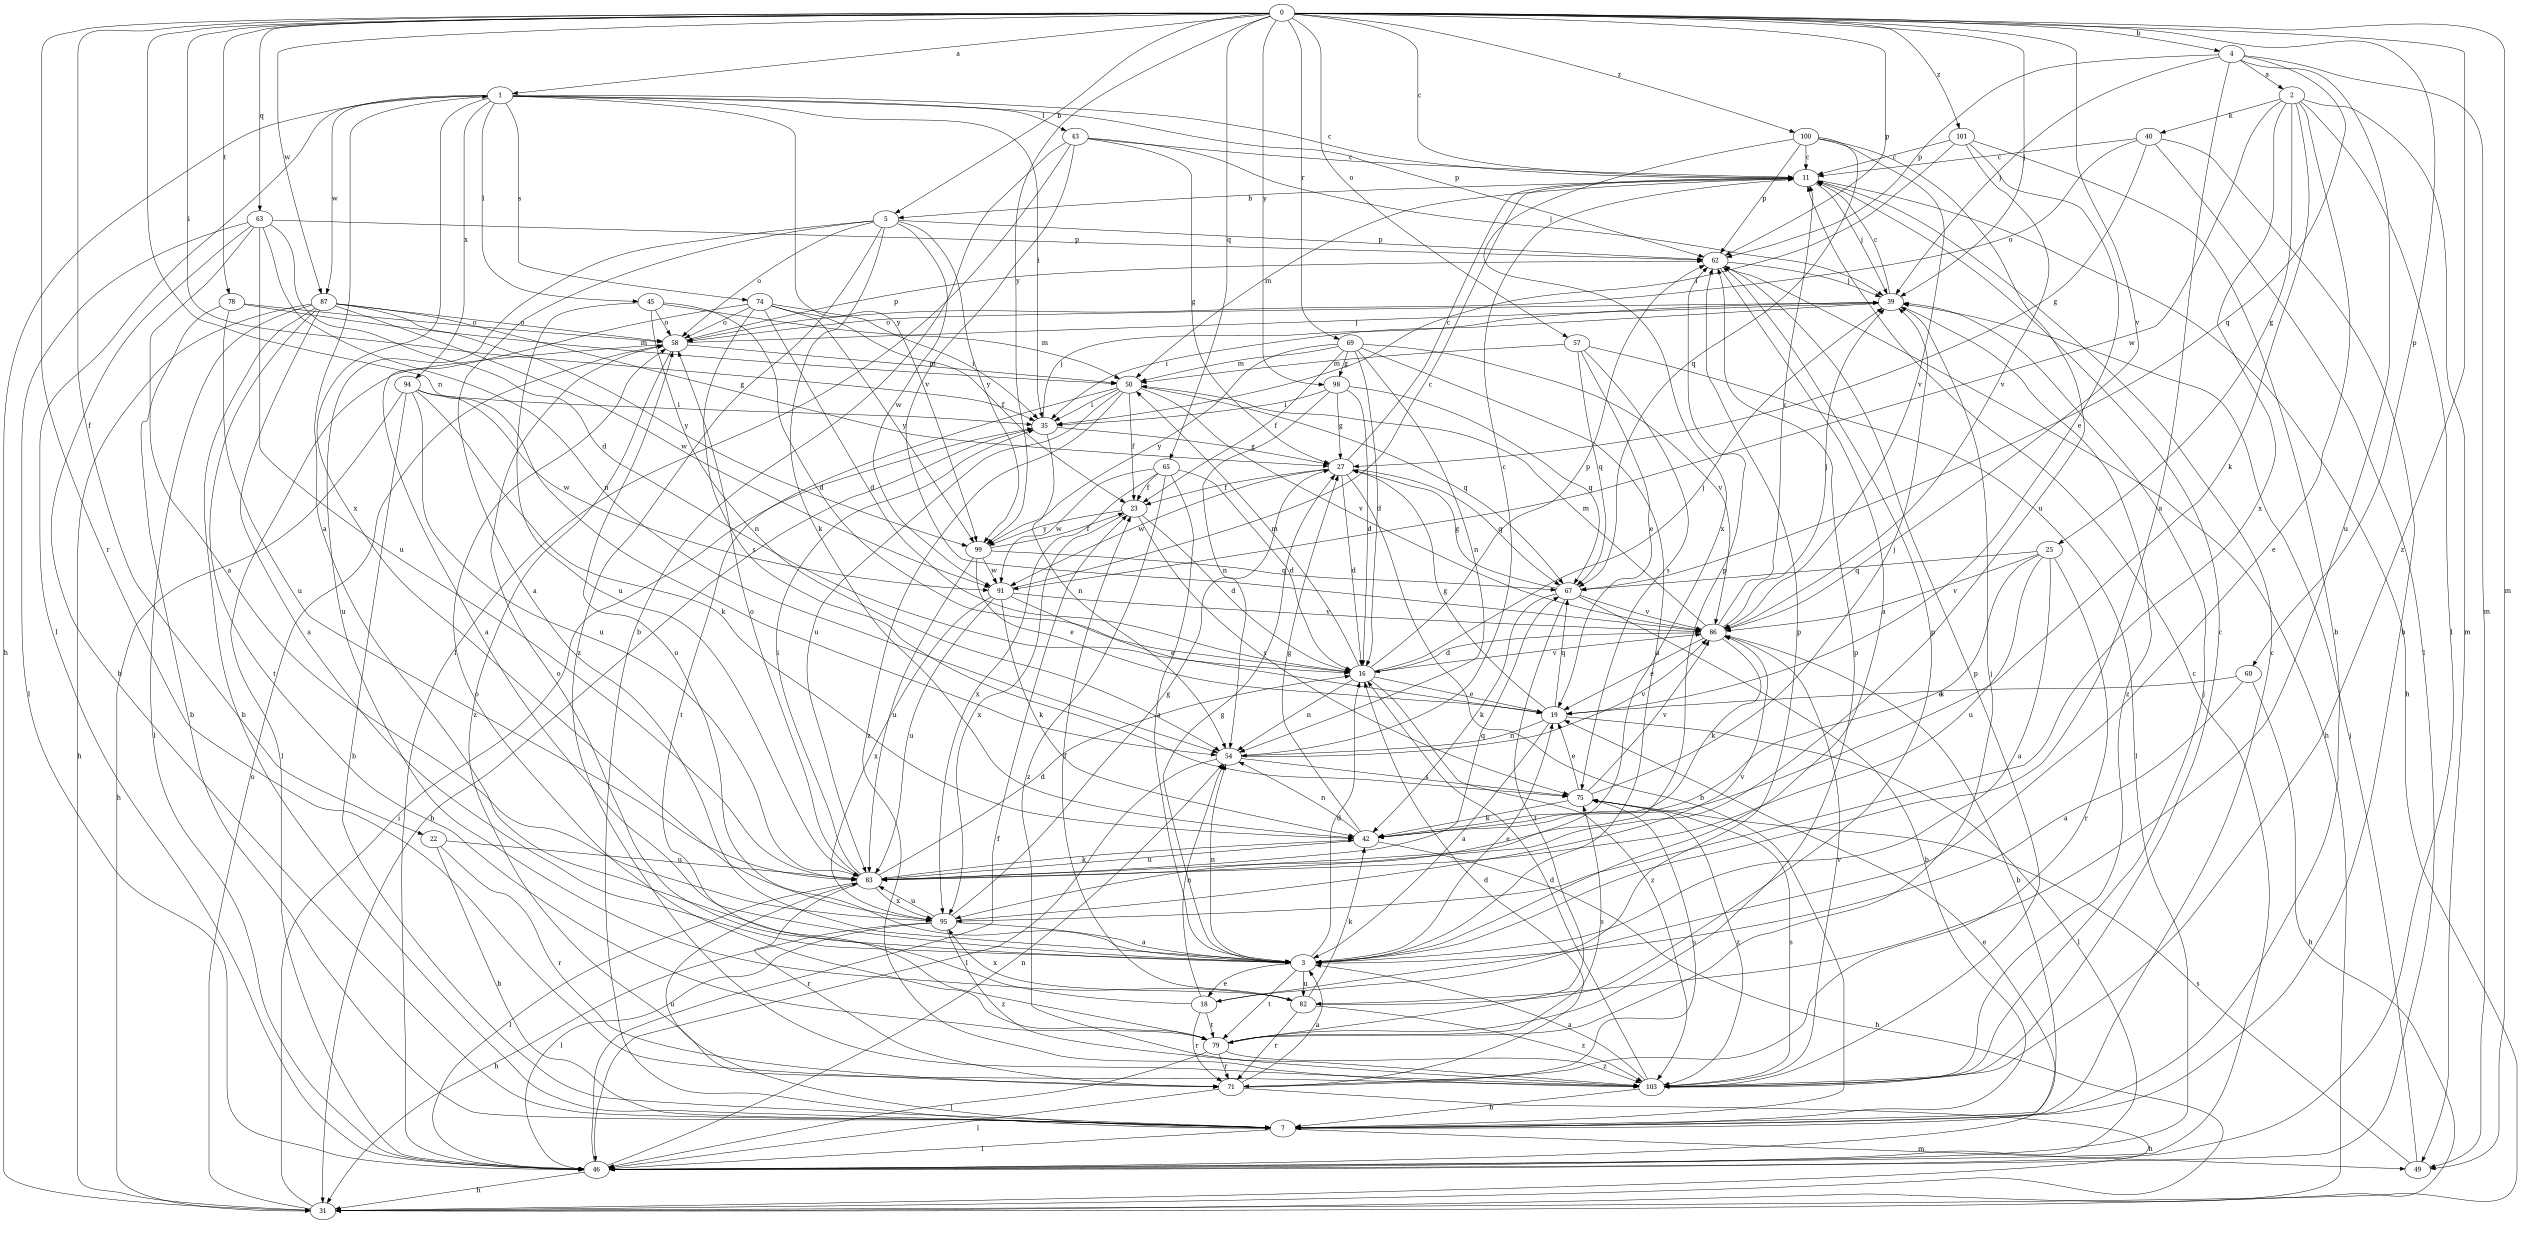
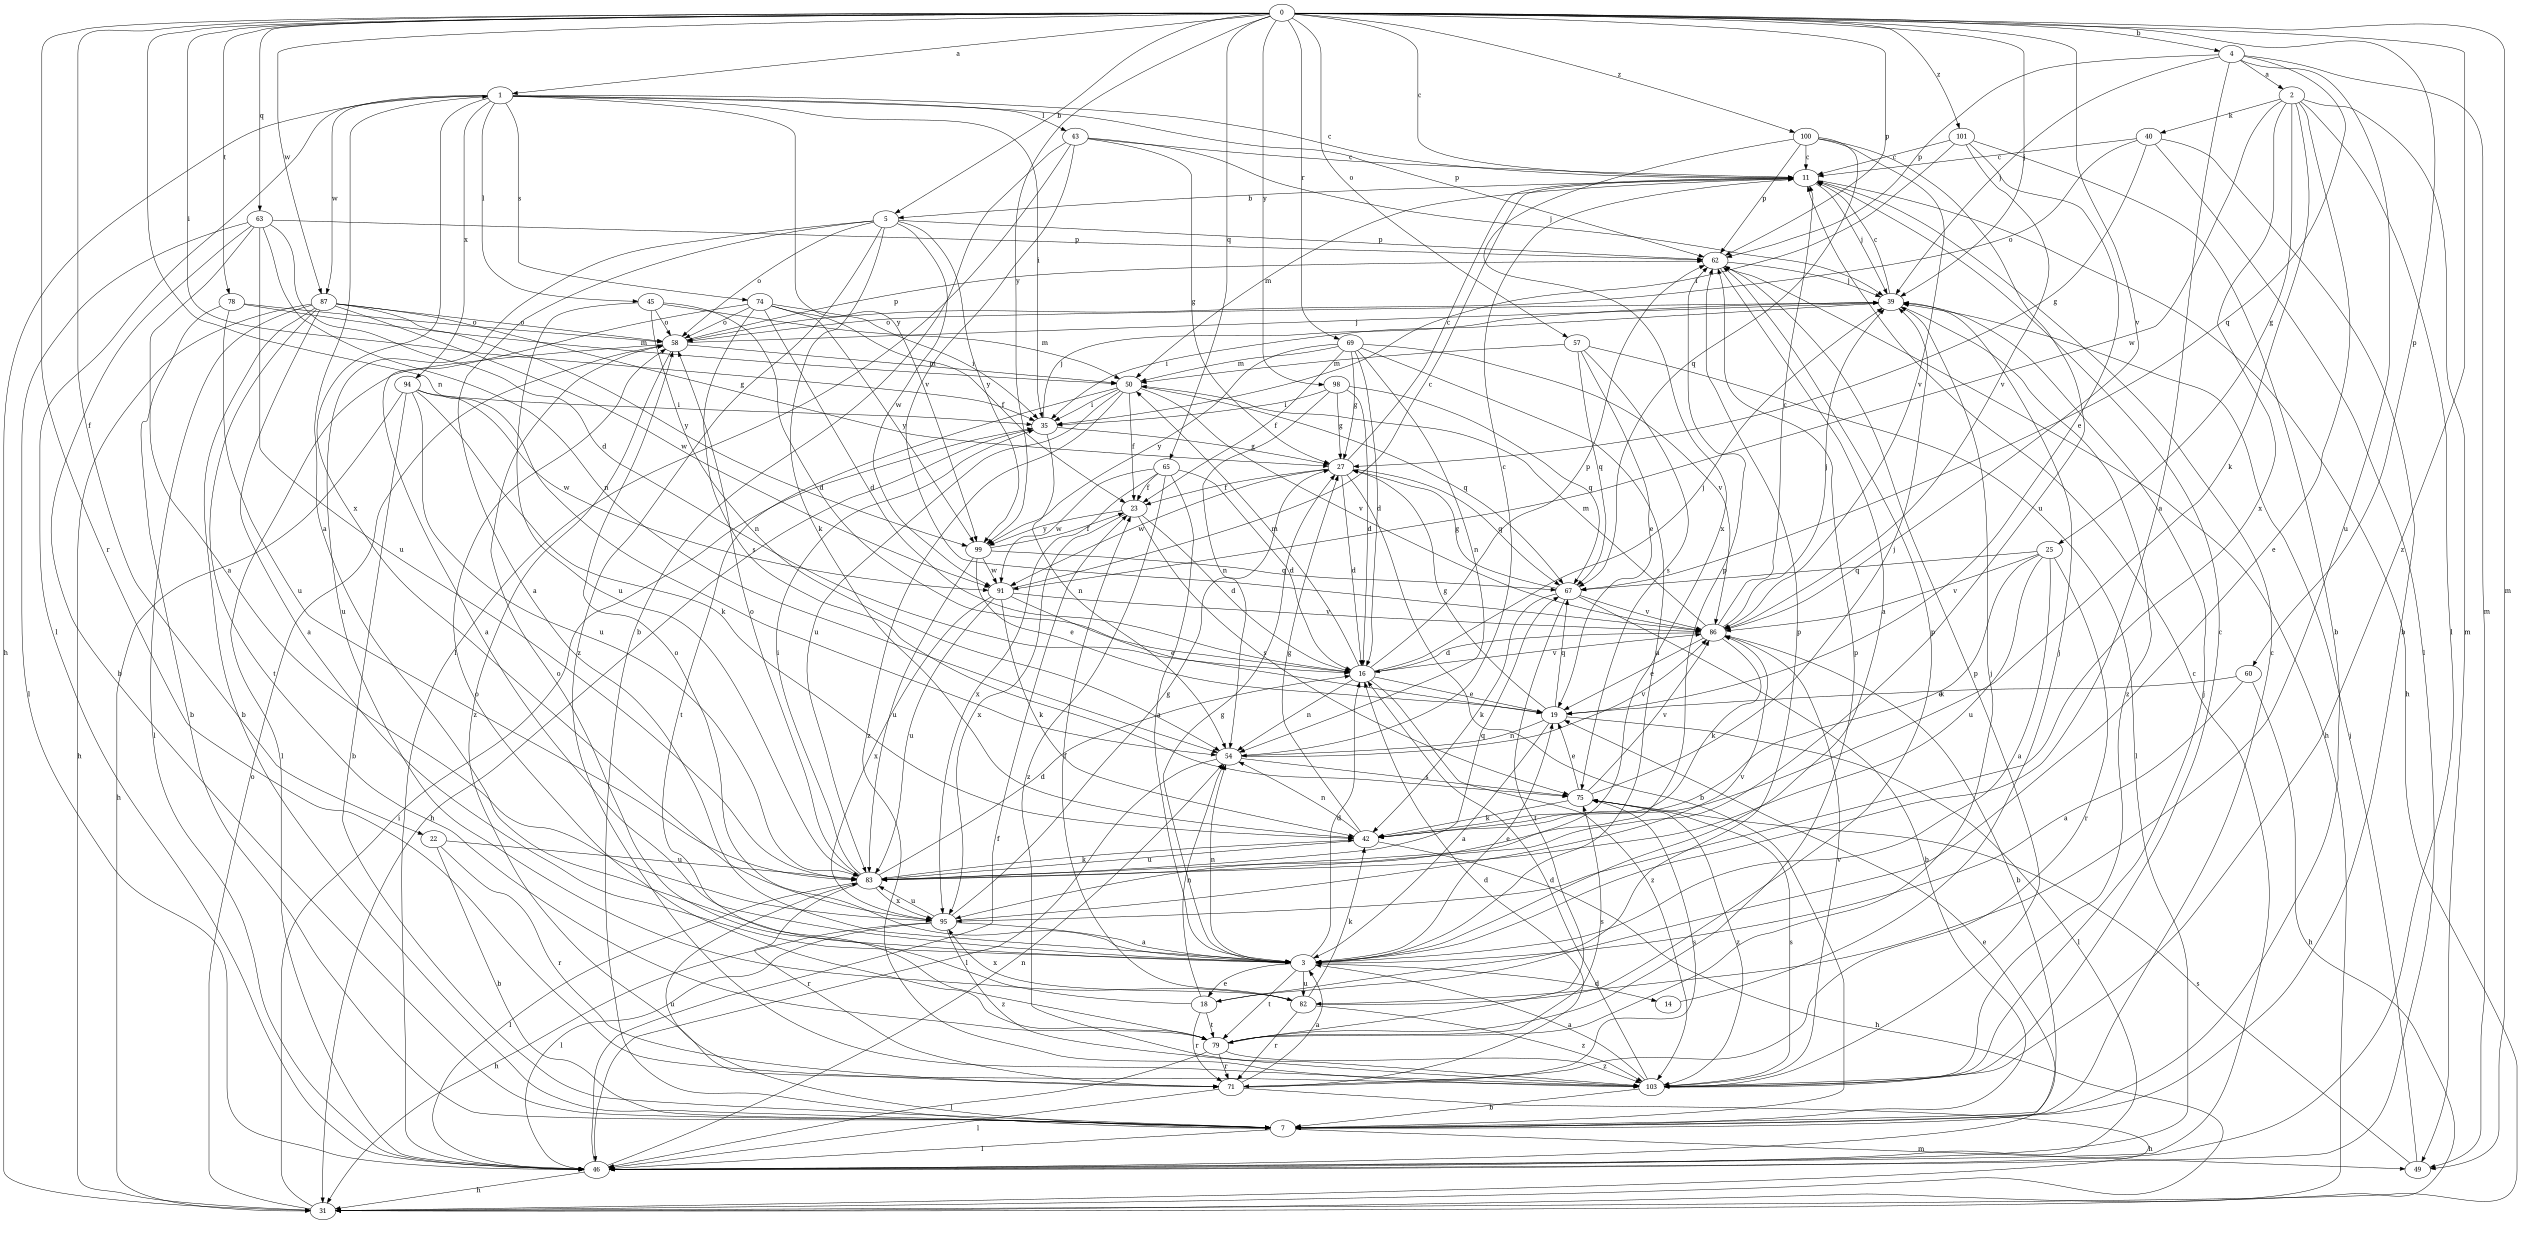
(1344, 363) -> (1354, 403)
none -> (1668, 1005)
